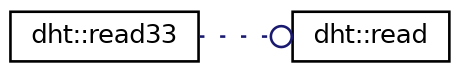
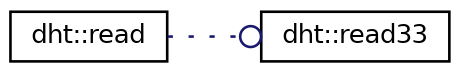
(235, 37) -> (204, 37)
